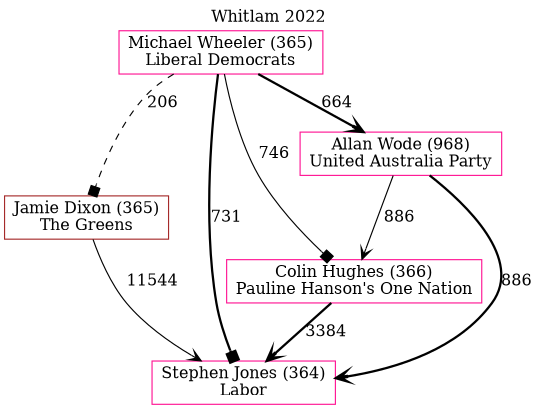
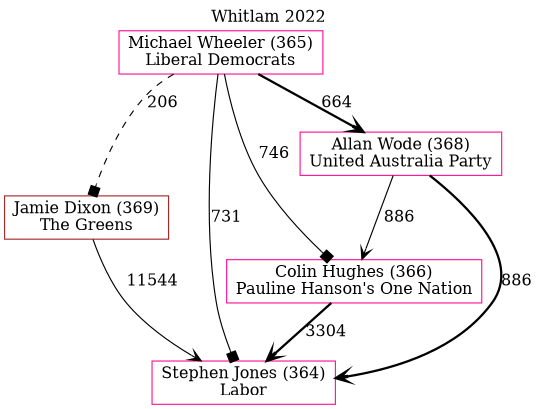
(401, 154) -> (401, 154)
(209, 213) -> (209, 213)
(87, 218) -> (87, 218)
(326, 332) -> (326, 332)
